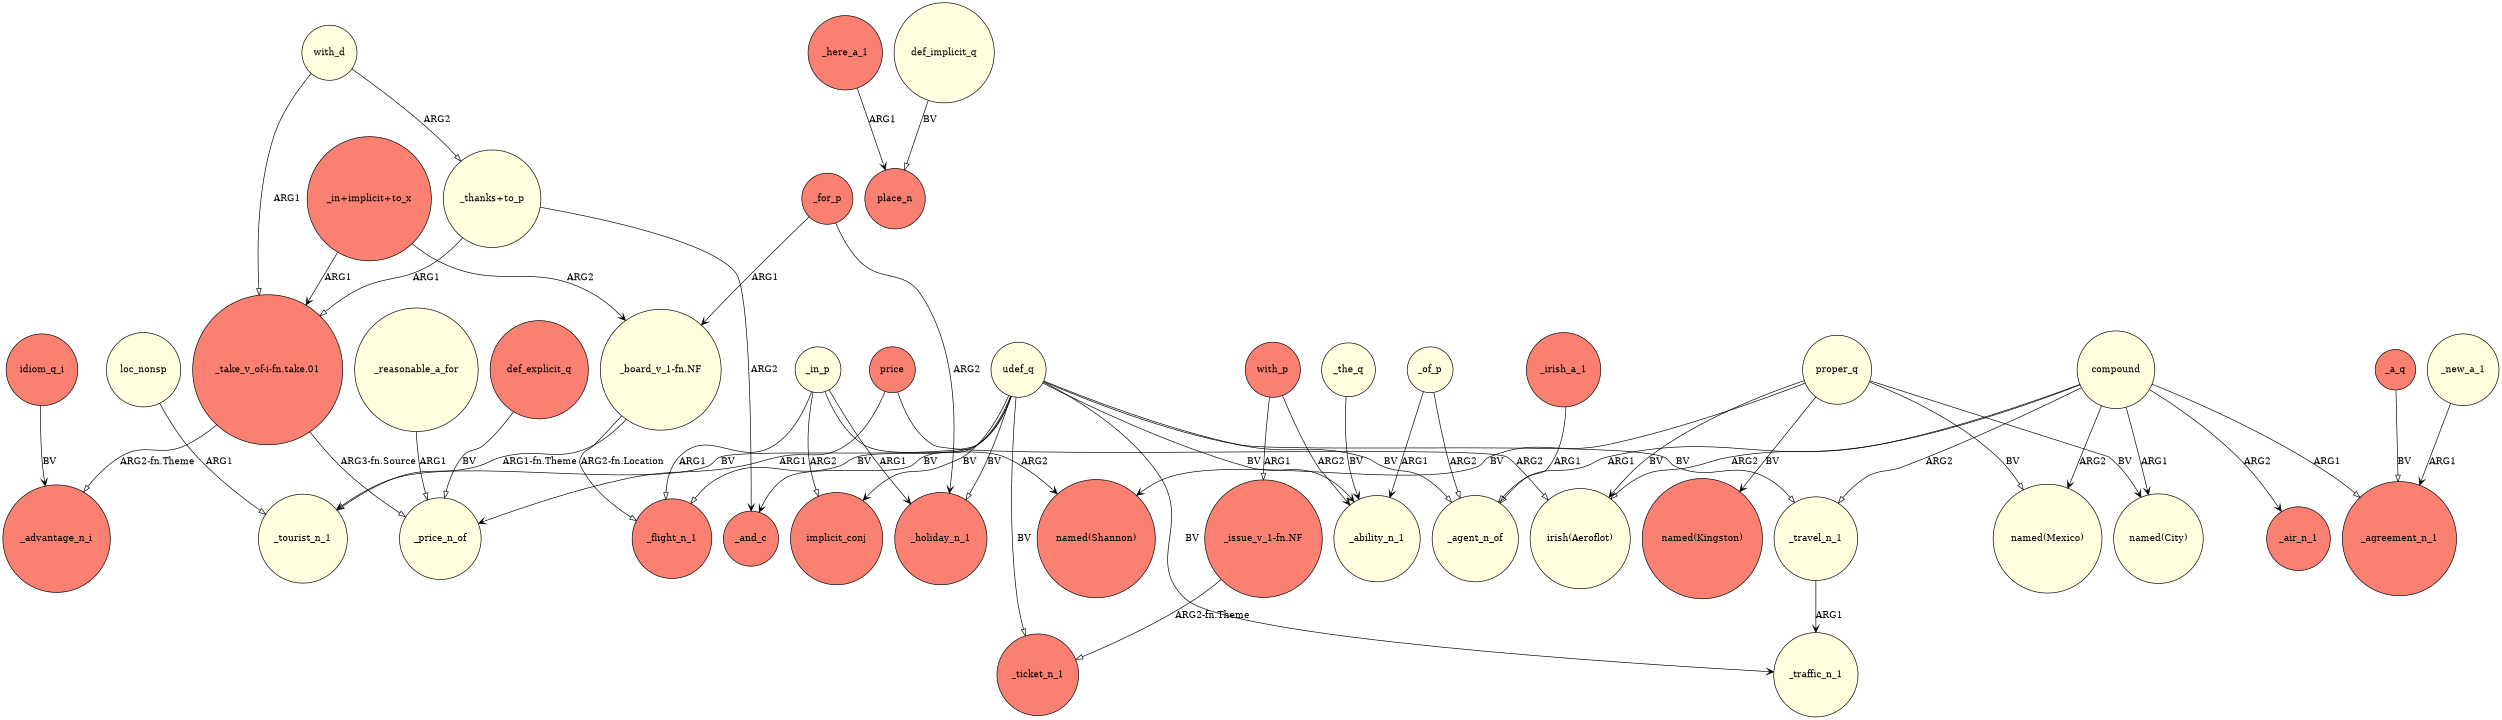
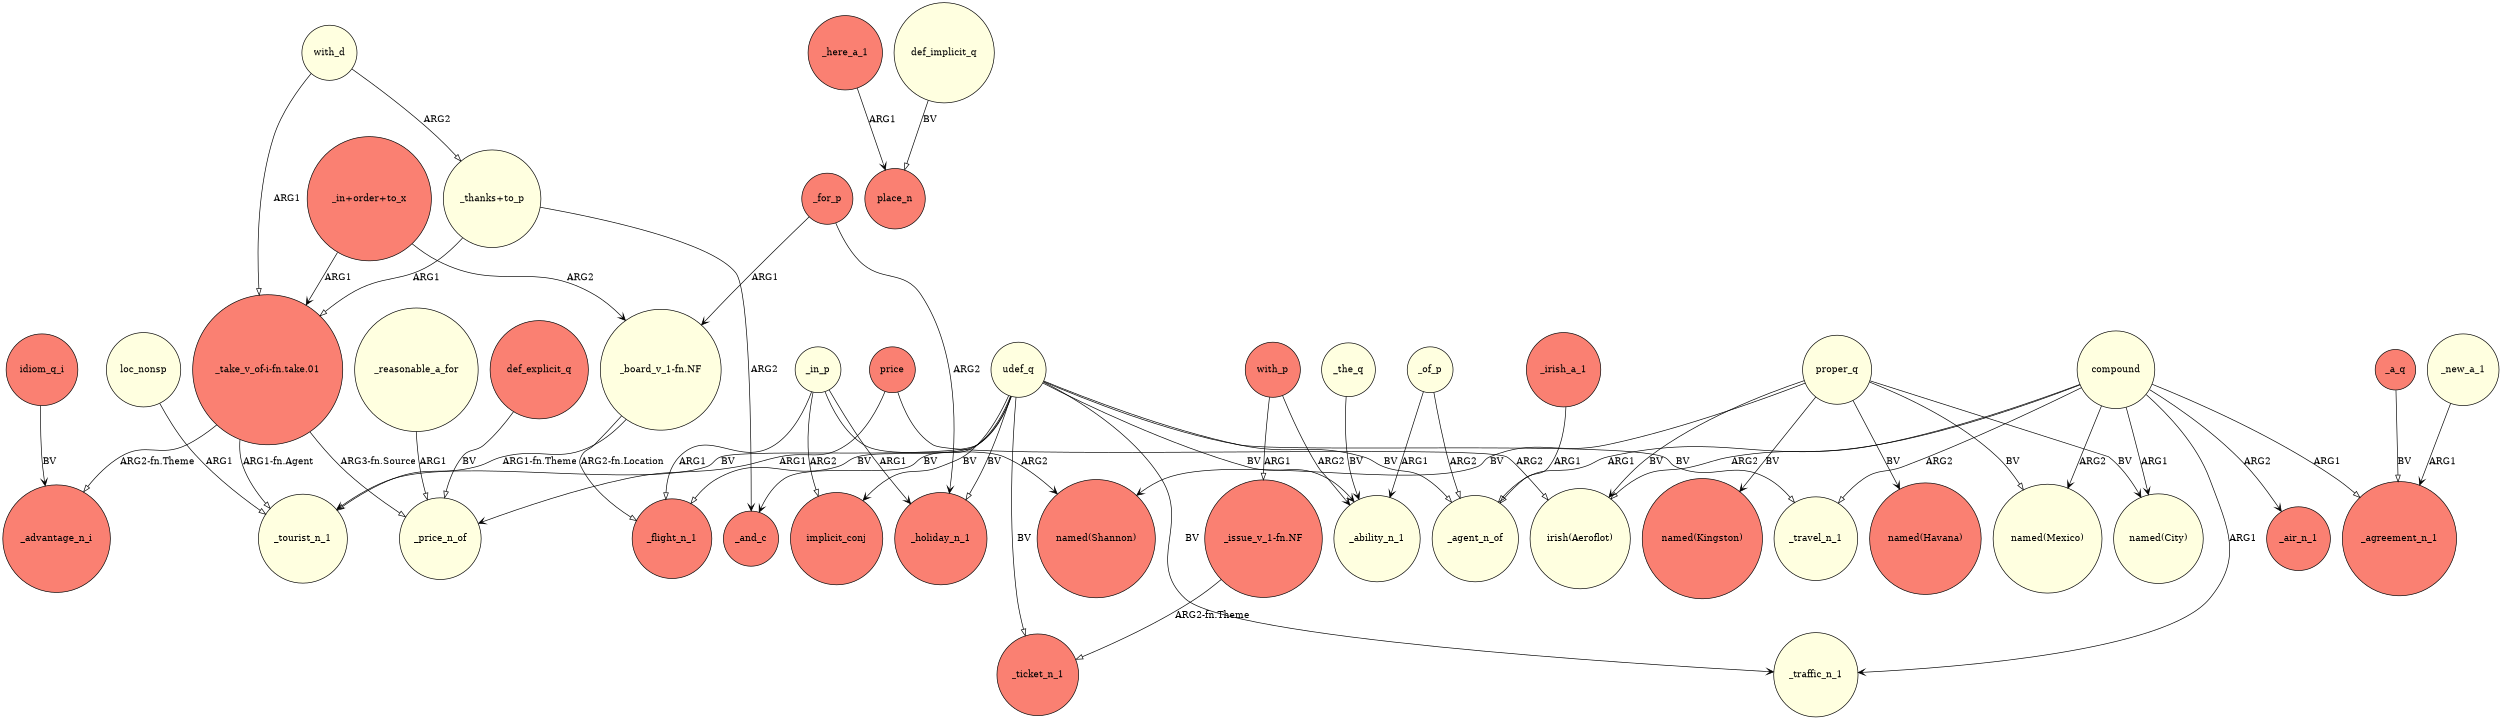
(369, 199) -> (369, 199)
none -> (246, 474)
none -> (1925, 539)
(1816, 603) -> (2157, 629)
